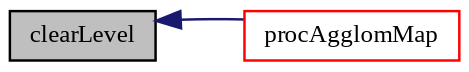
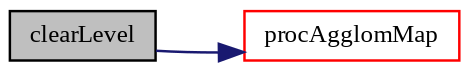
(212, 19) -> (187, 52)
